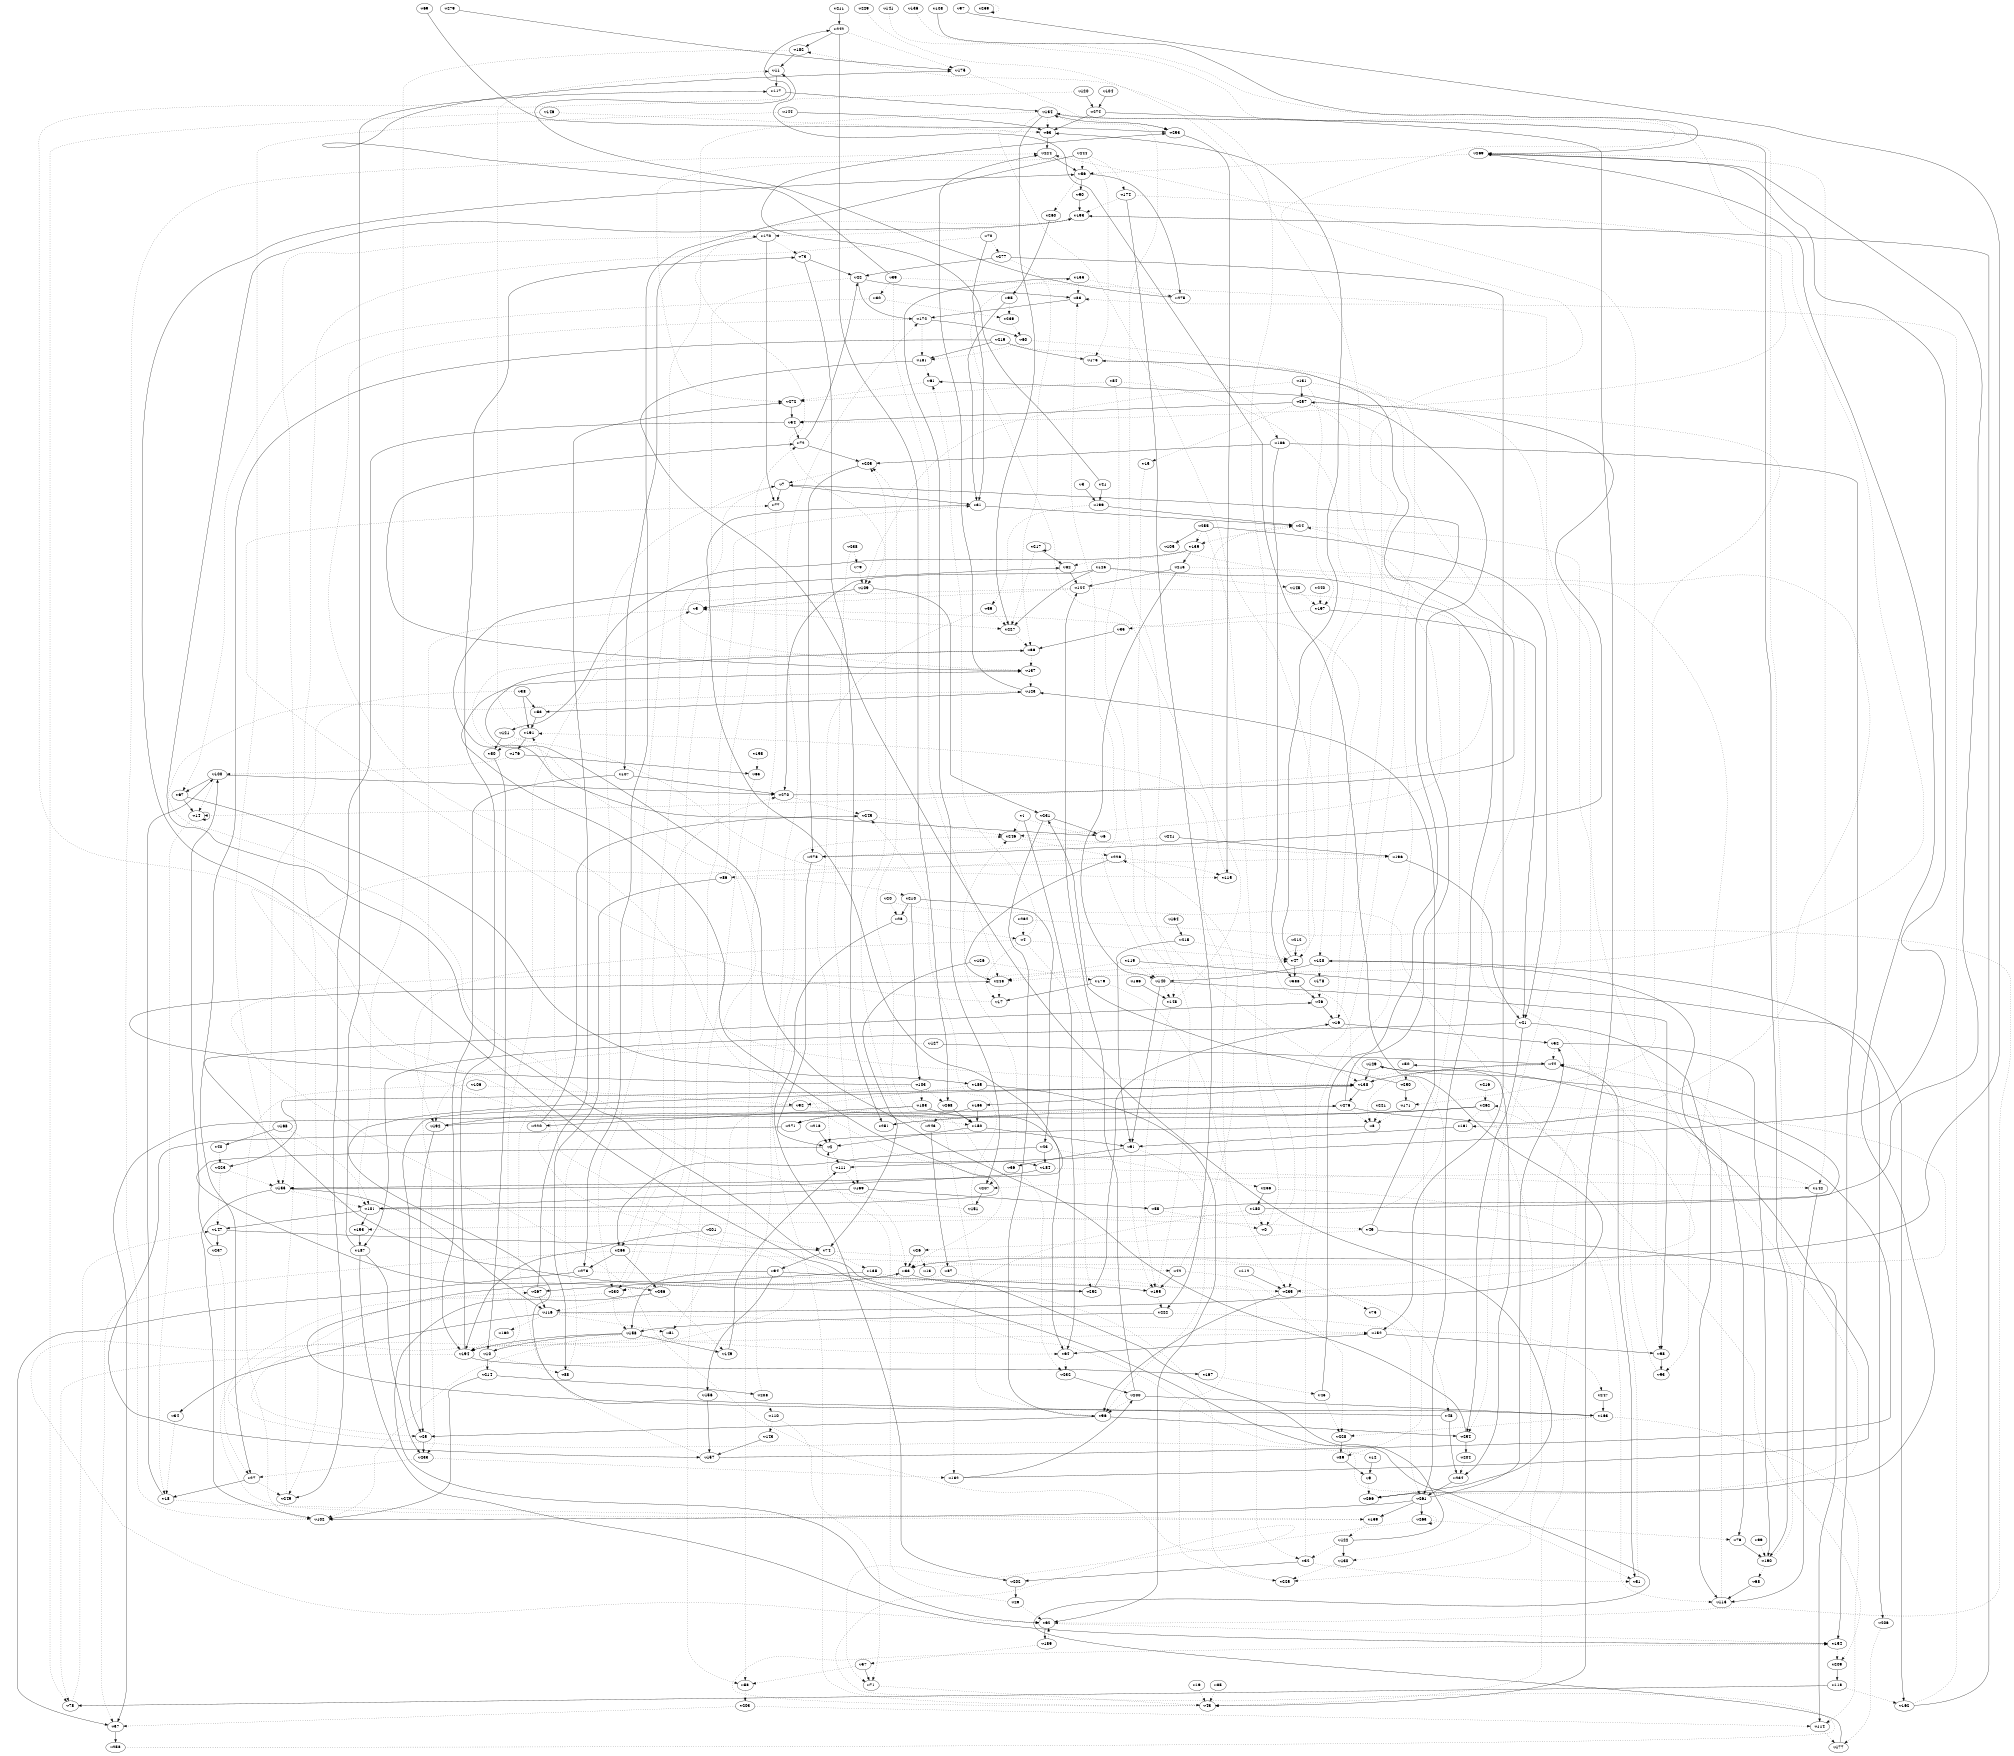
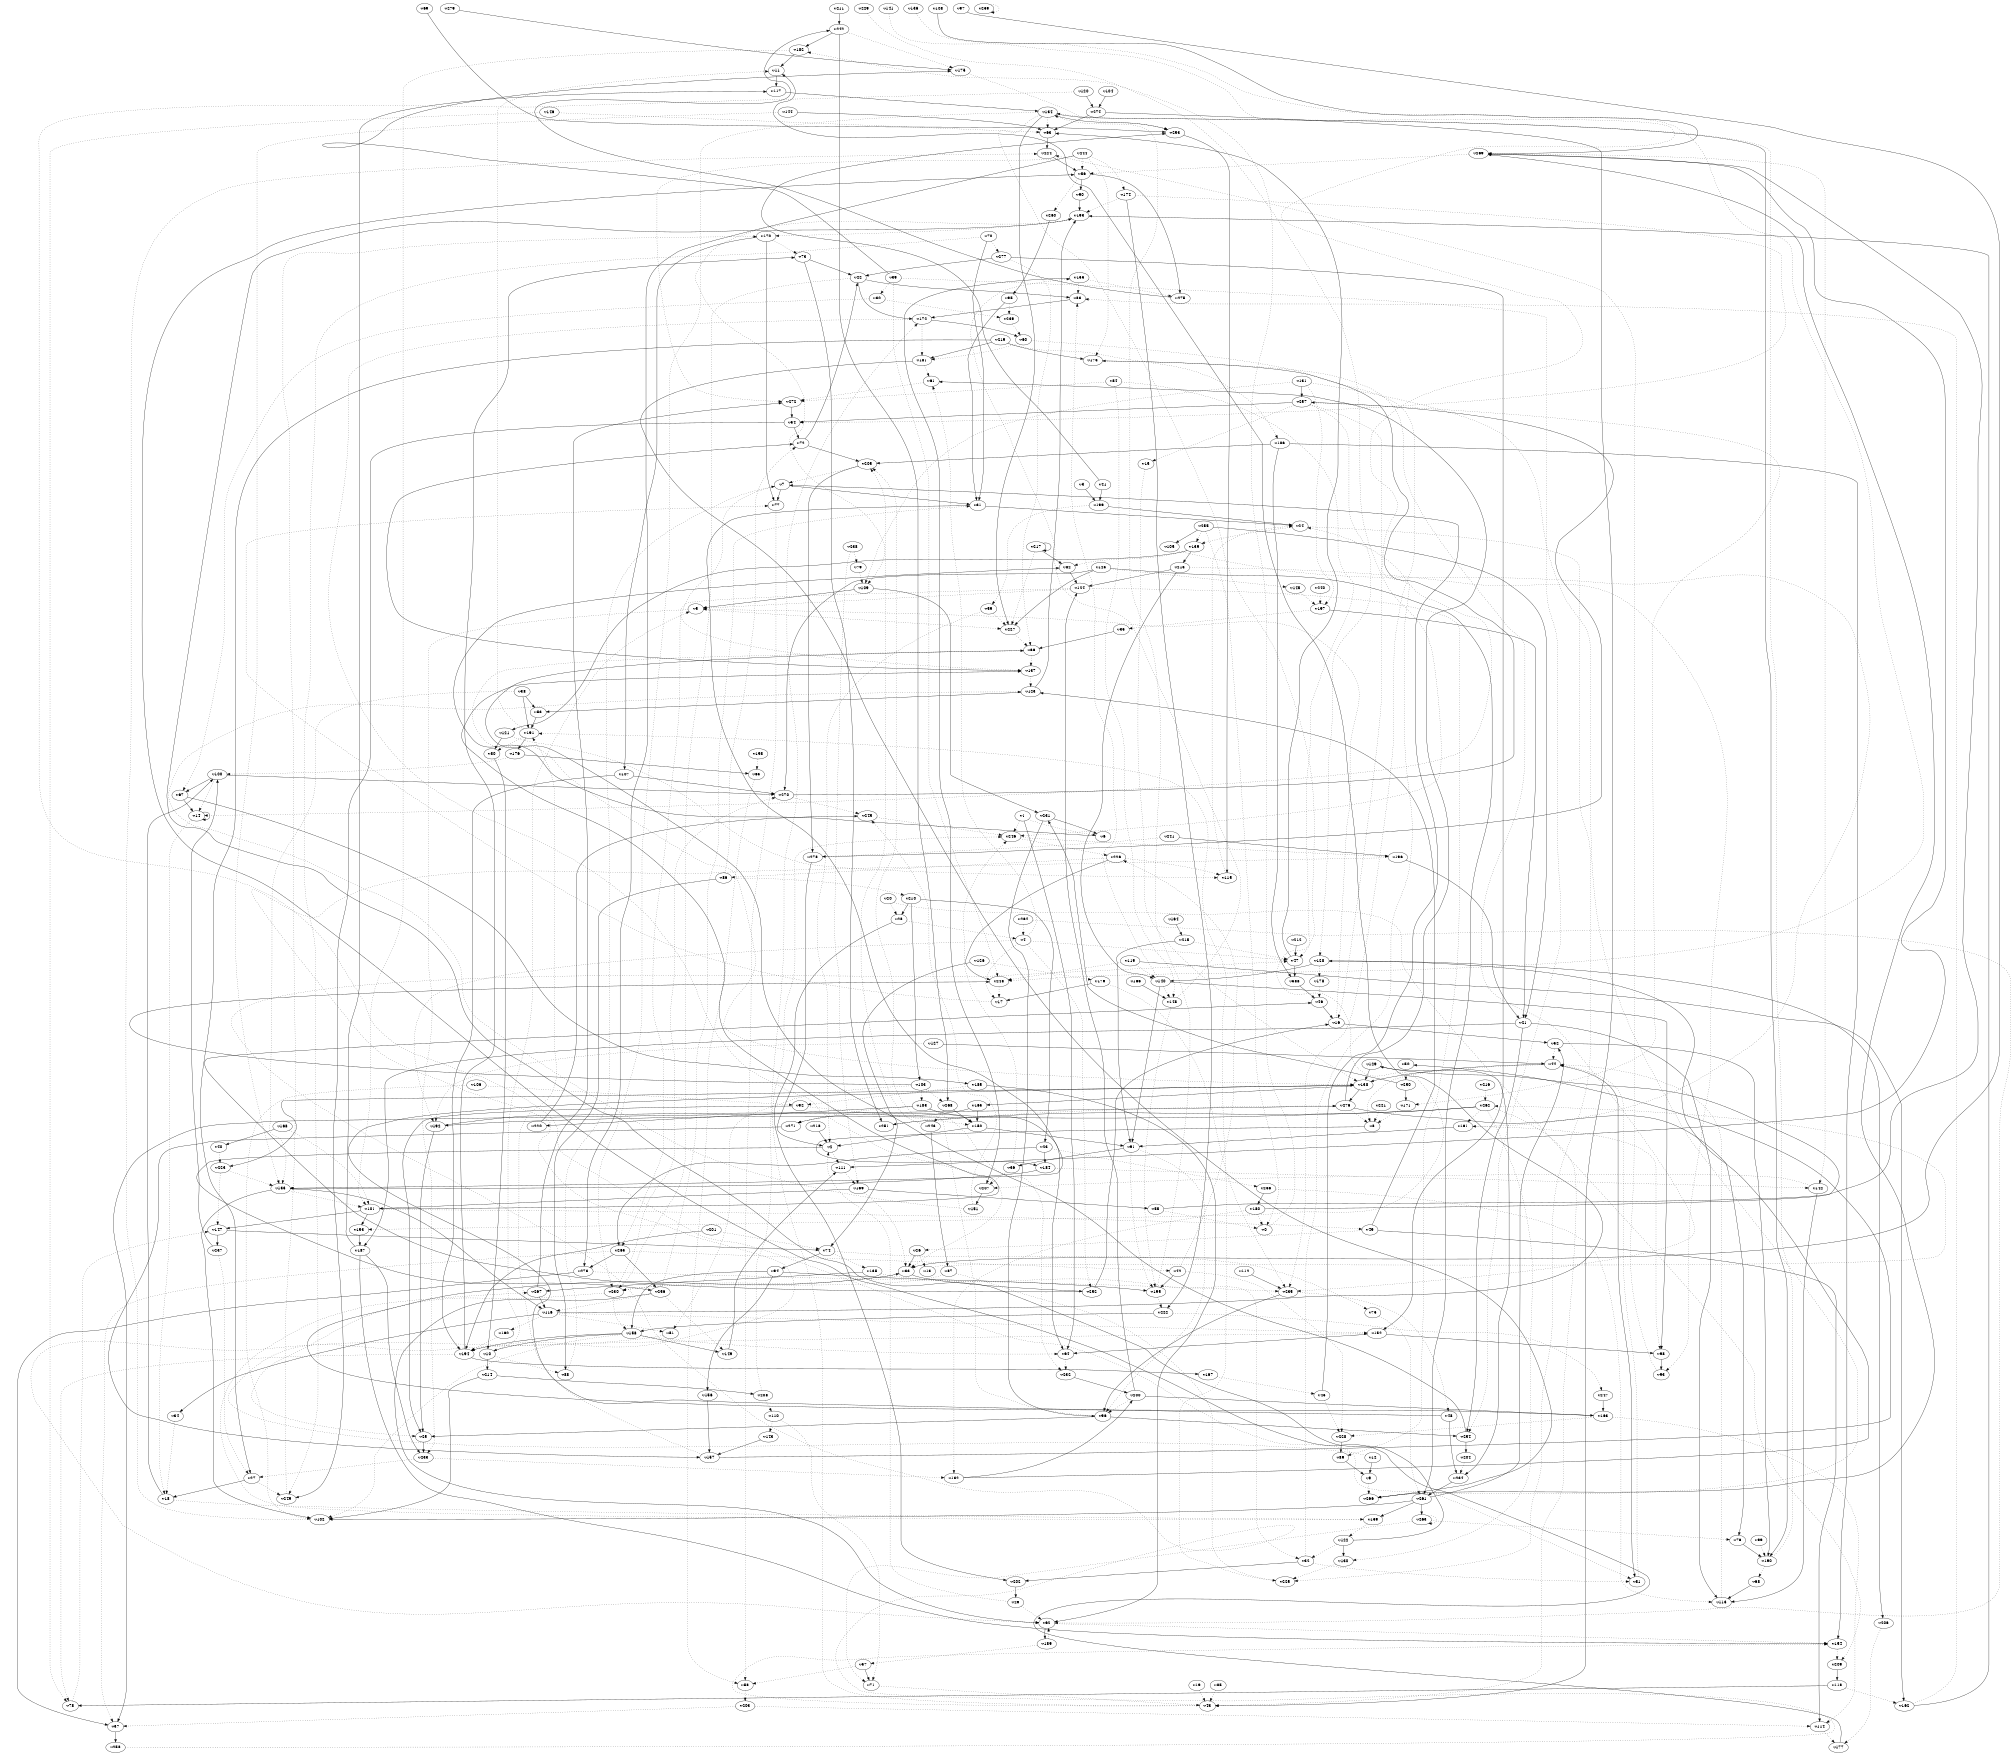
(958, 403) -> (1060, 467)
